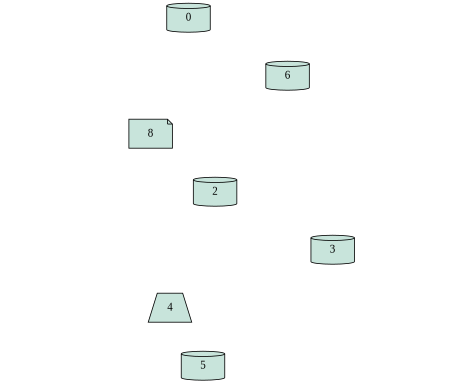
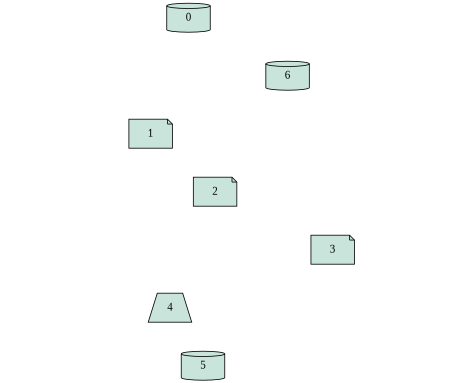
(151, 134) -> (151, 134)
(215, 192) -> (215, 192)
(333, 250) -> (333, 250)
